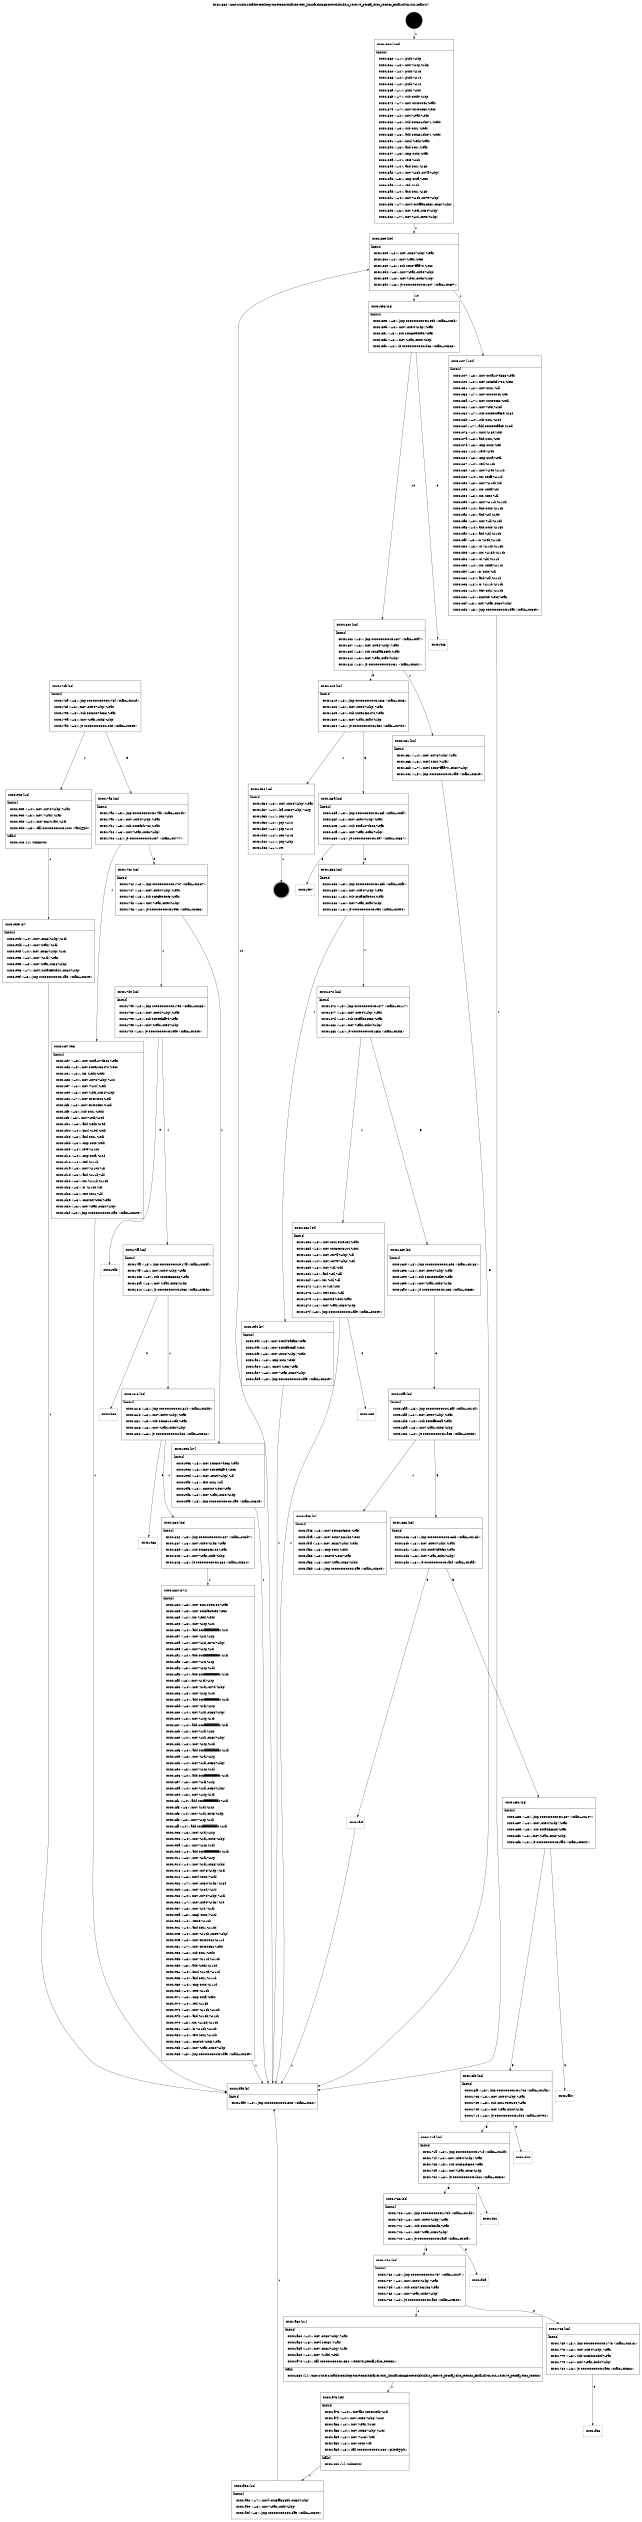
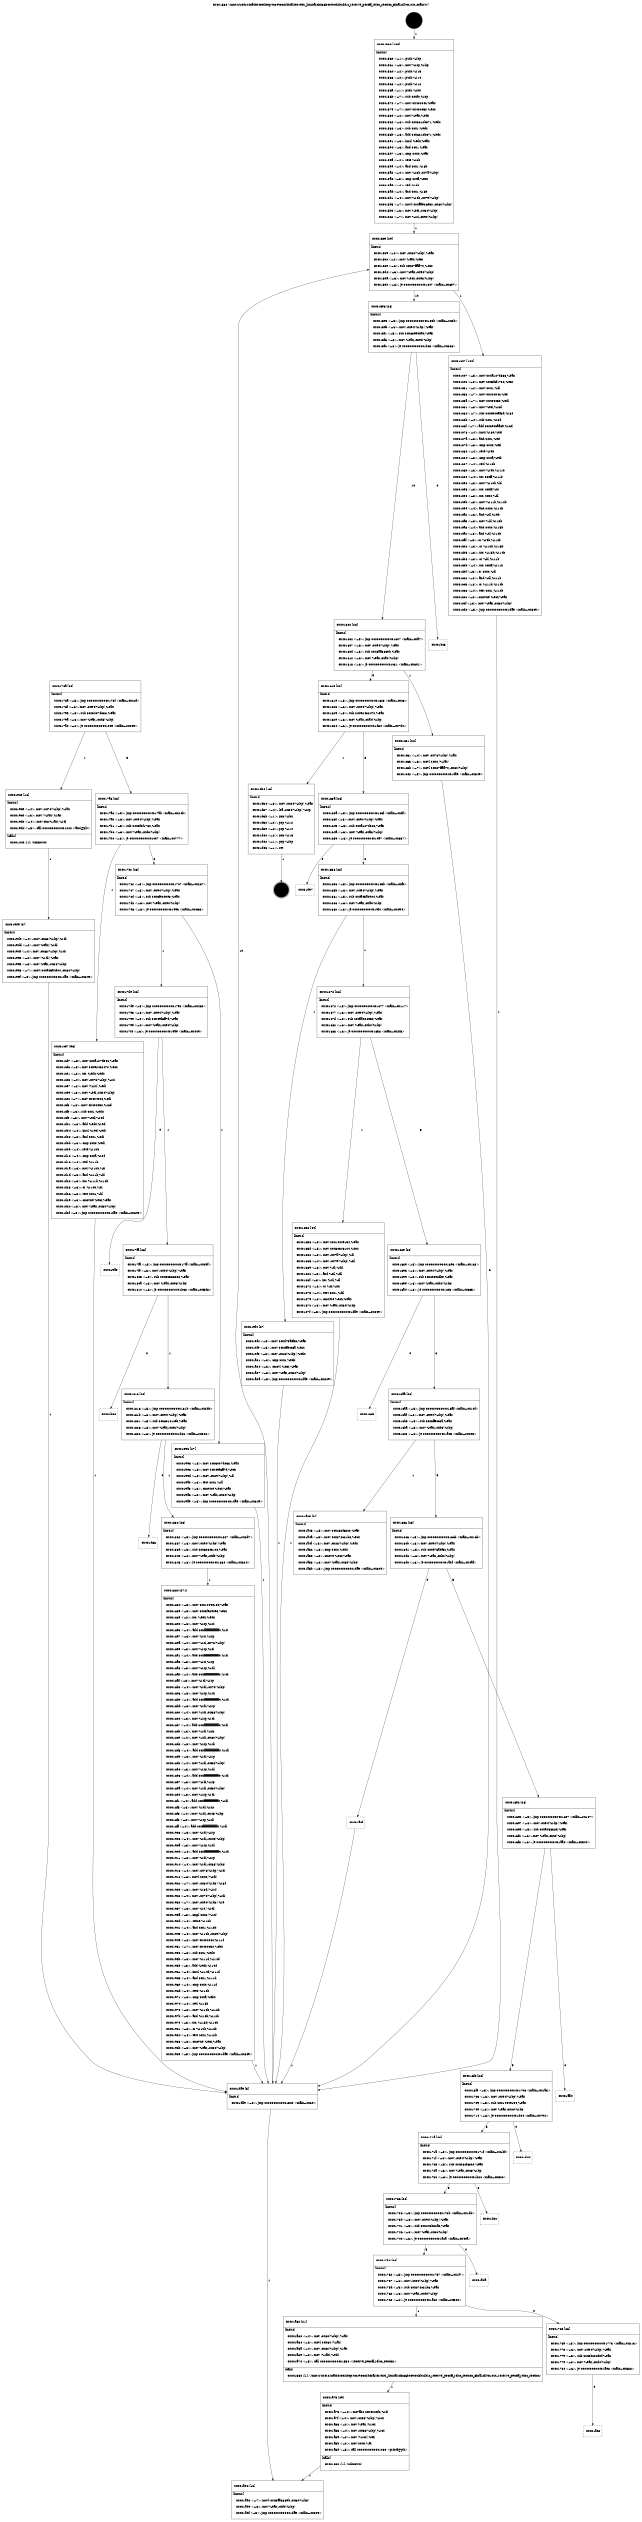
(356, 1362) -> (396, 1351)
(277, 2296) -> (267, 2294)
